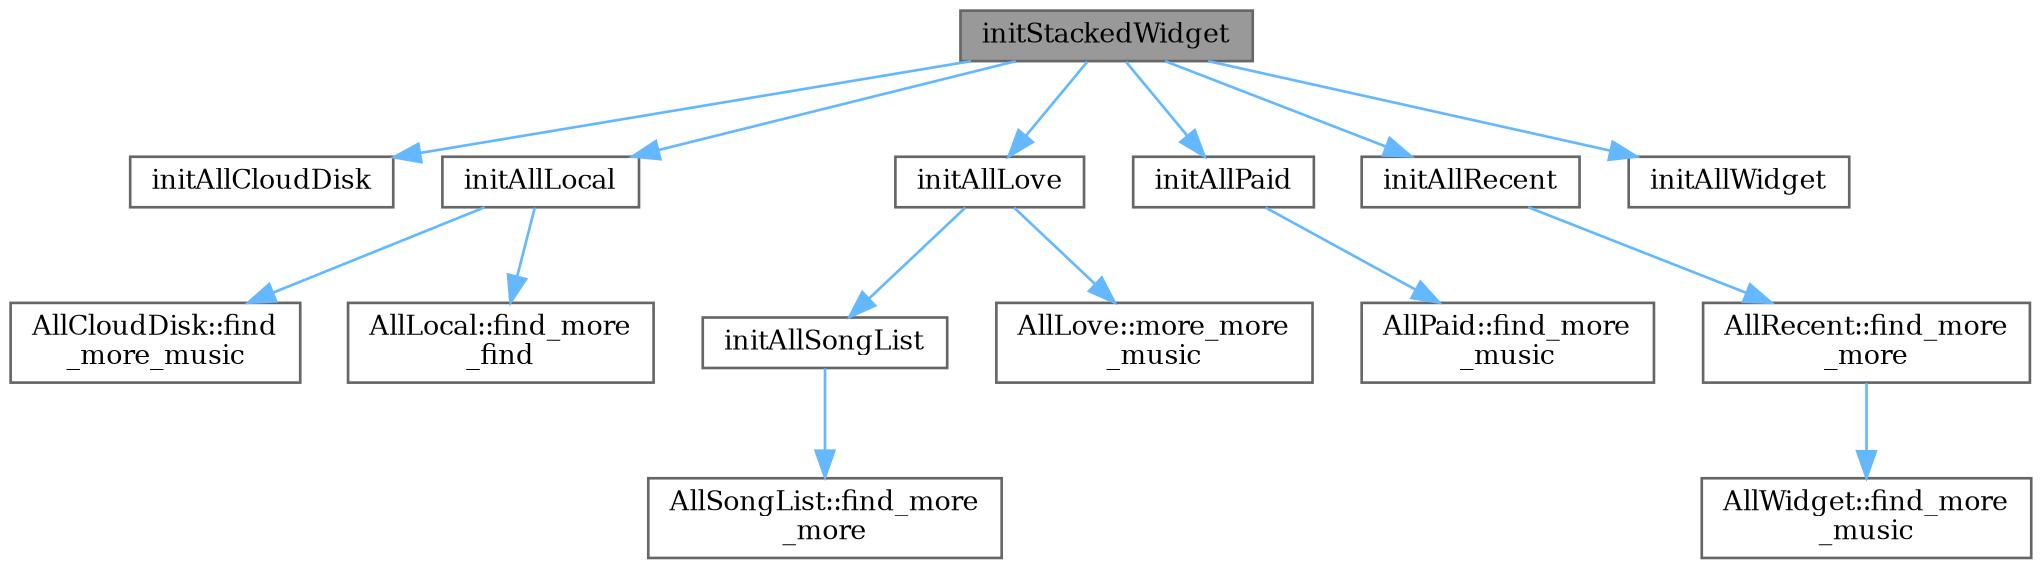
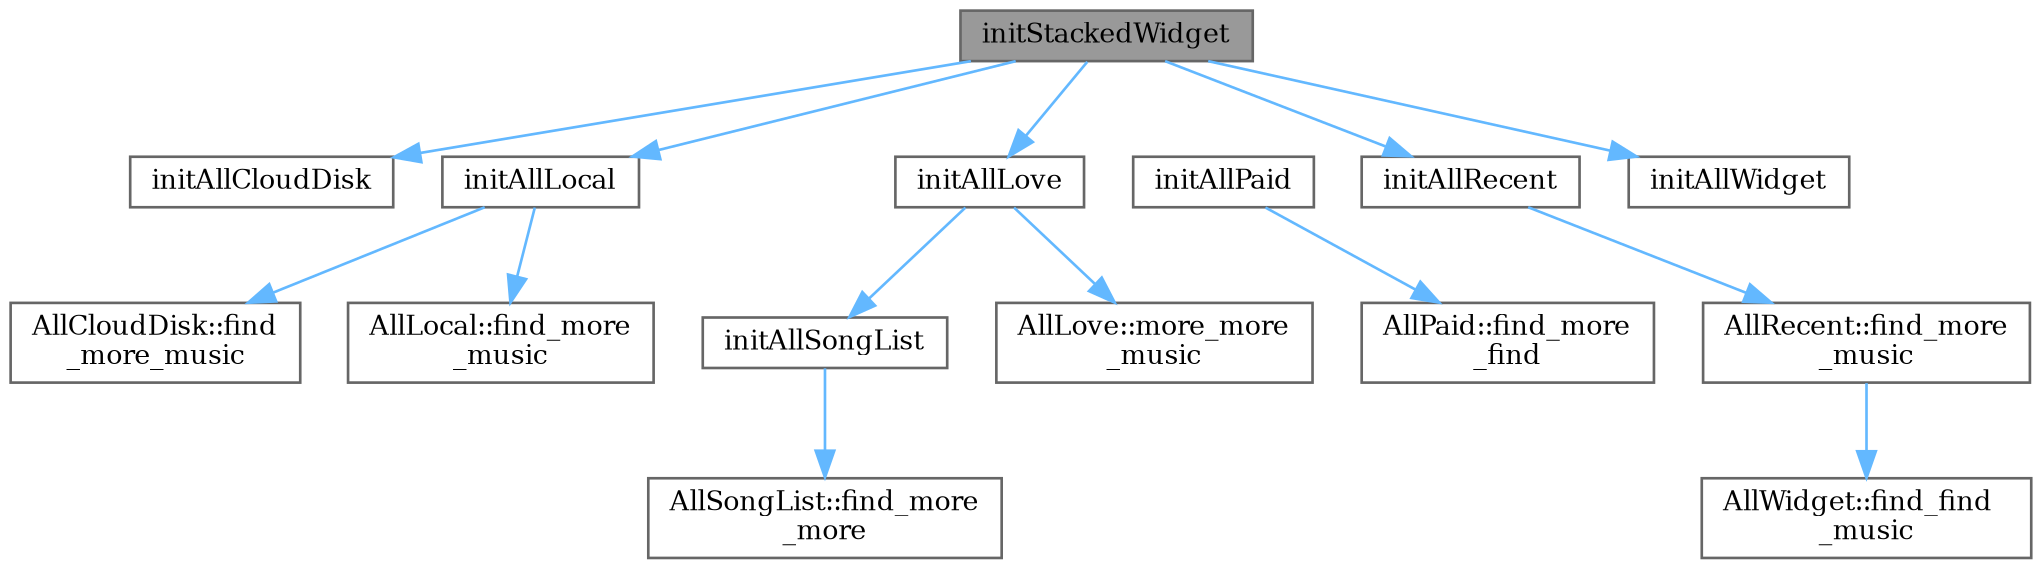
(1157, 99) -> none
(501, 343) -> (501, 343)
(1508, 343) -> (1508, 343)
(1867, 343) -> (1867, 343)
(1867, 518) -> (1867, 518)
